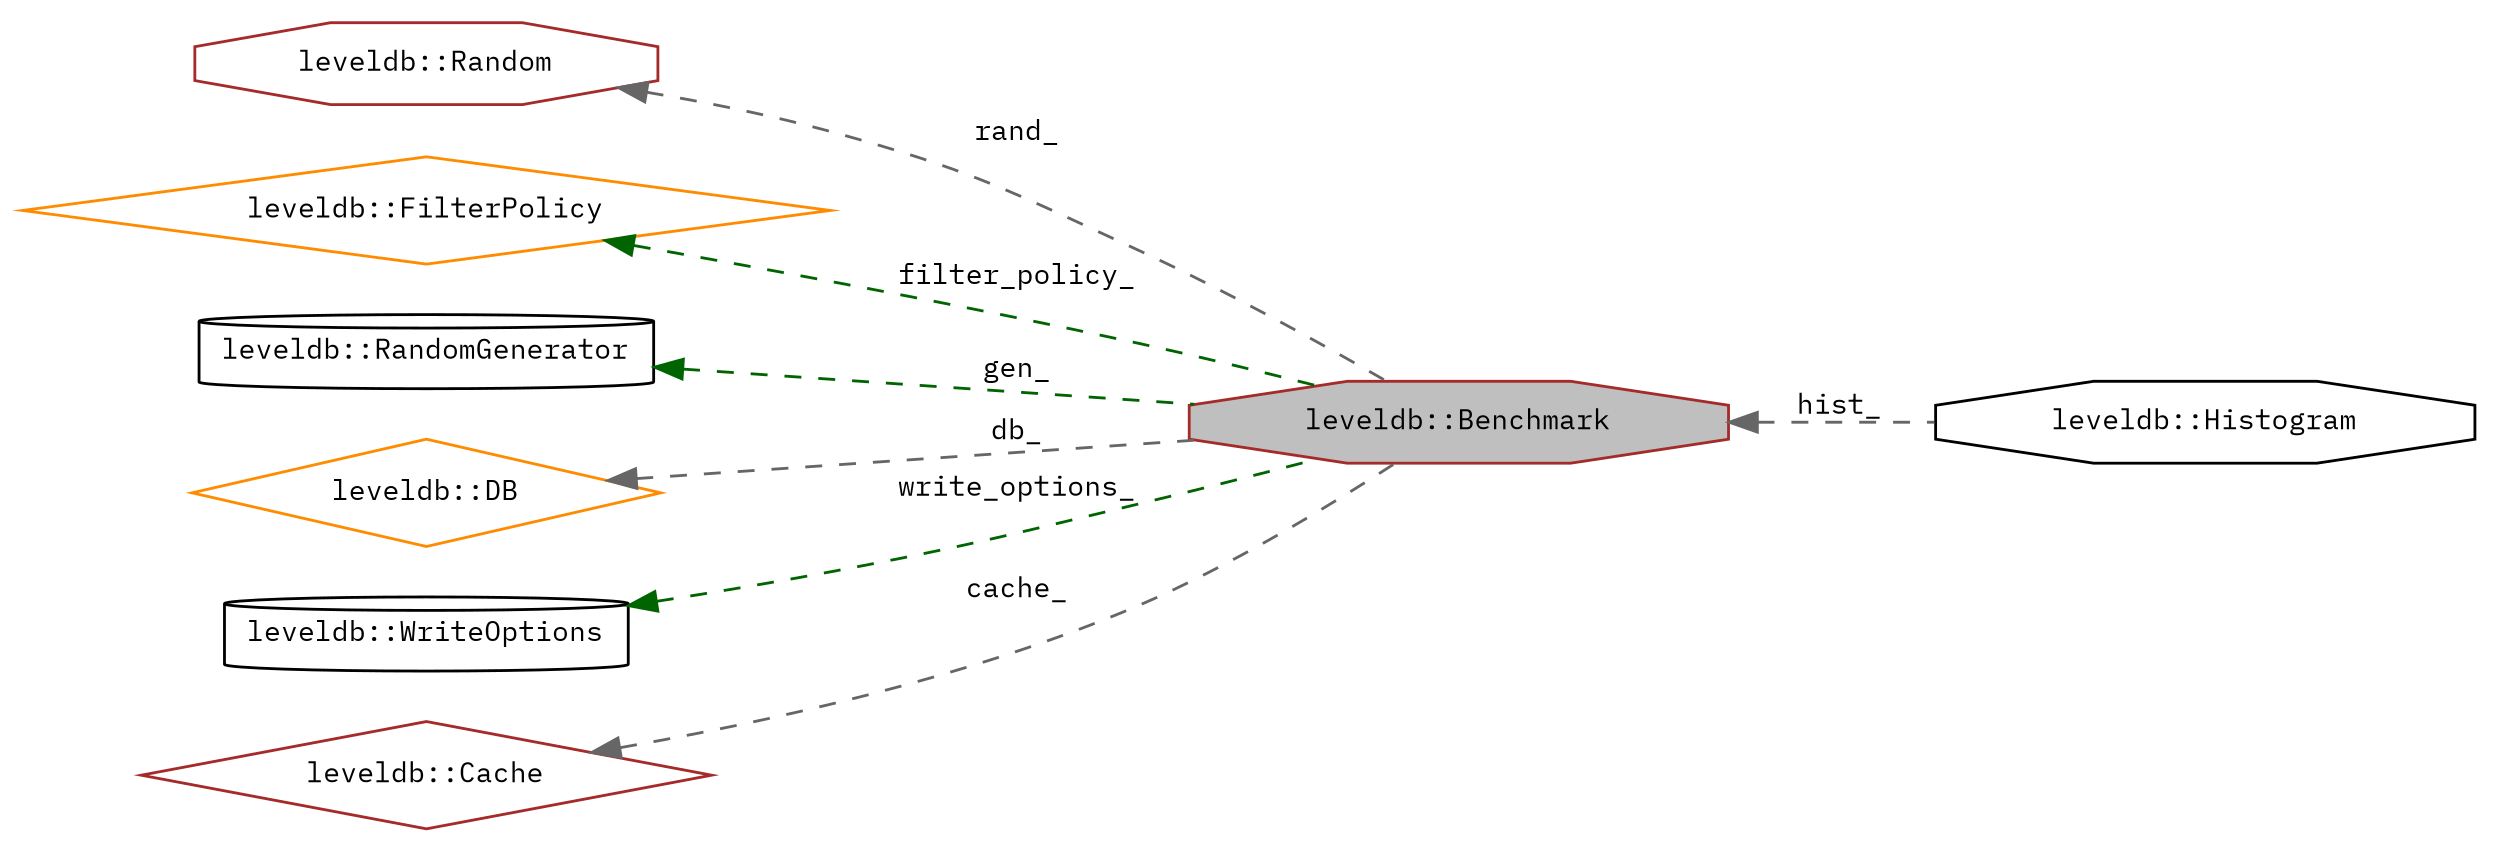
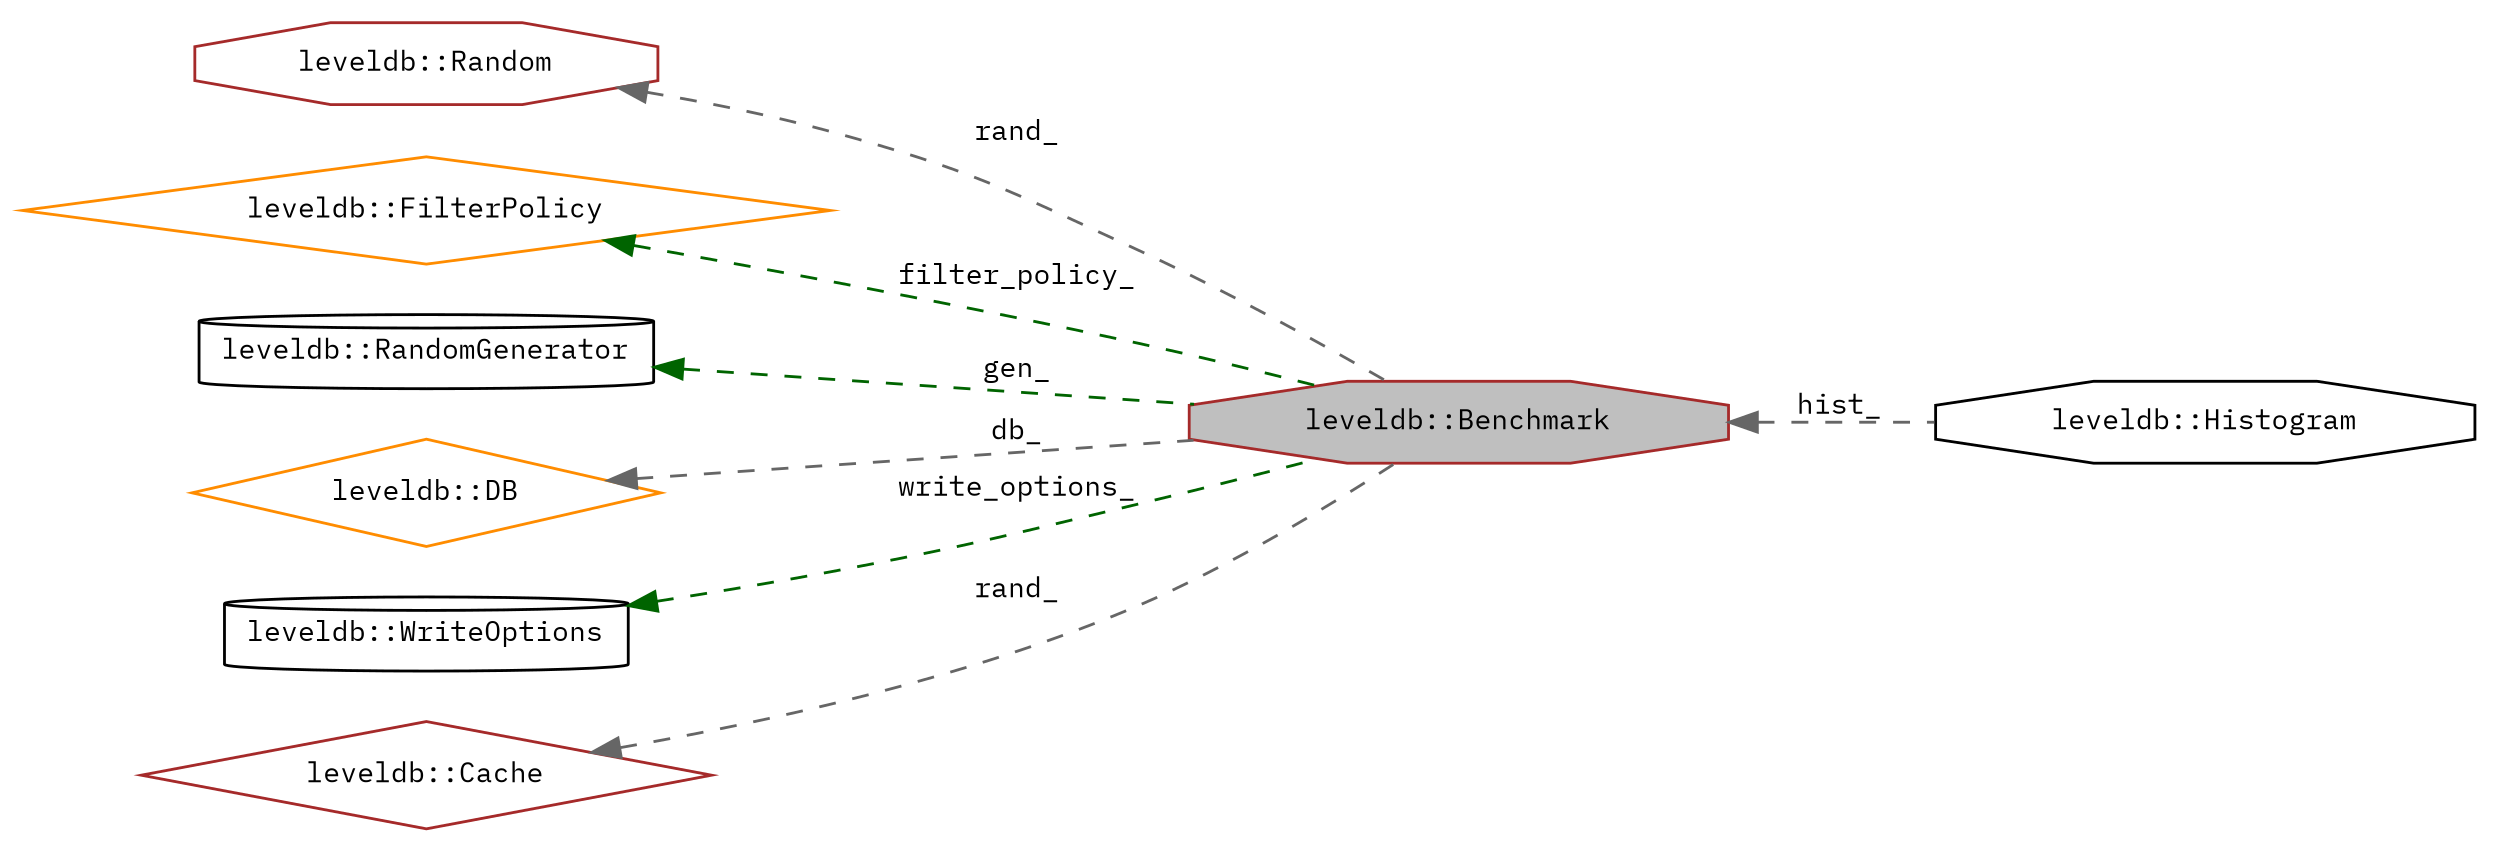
(1009, 590) -> (1009, 590)
